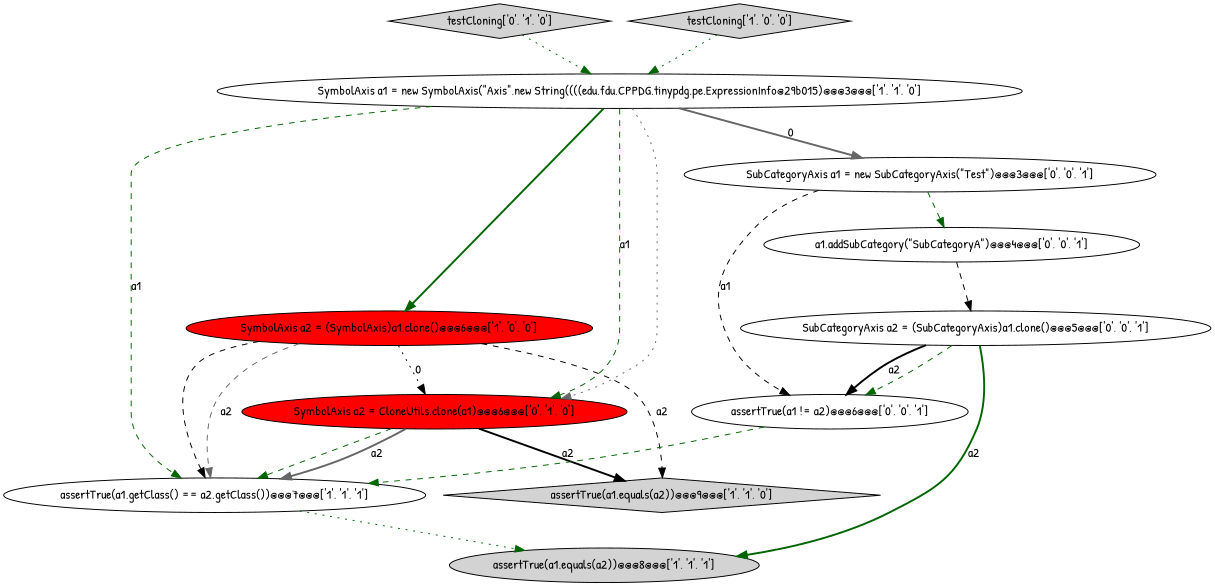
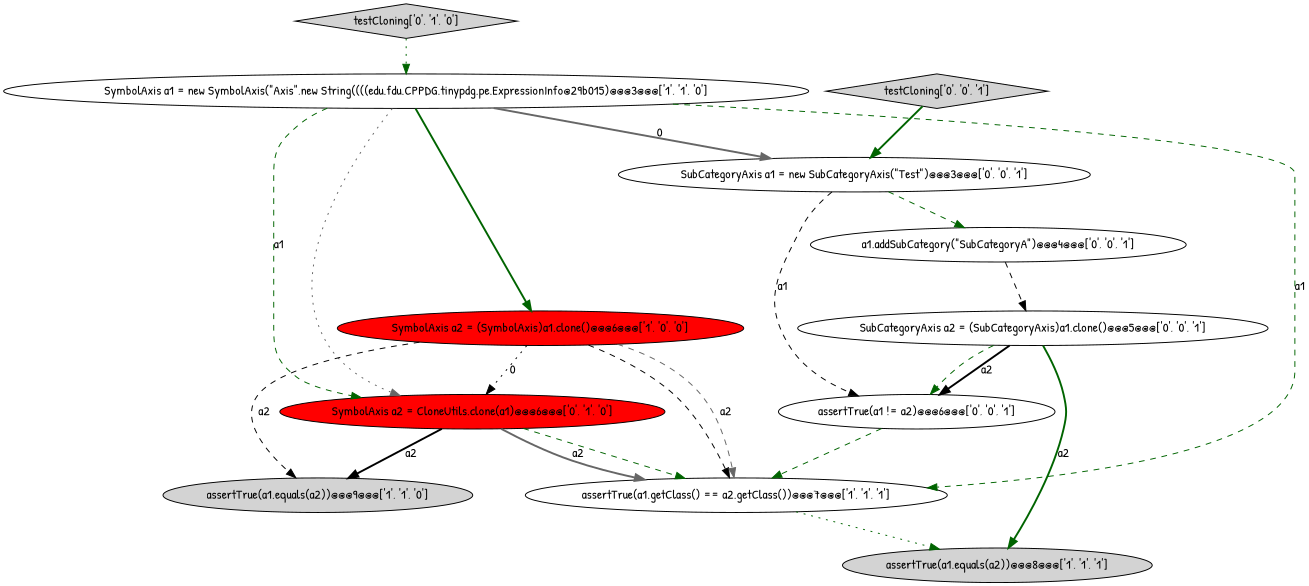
(740, 21) -> none
none -> (937, 91)
(662, 495) -> (318, 495)
